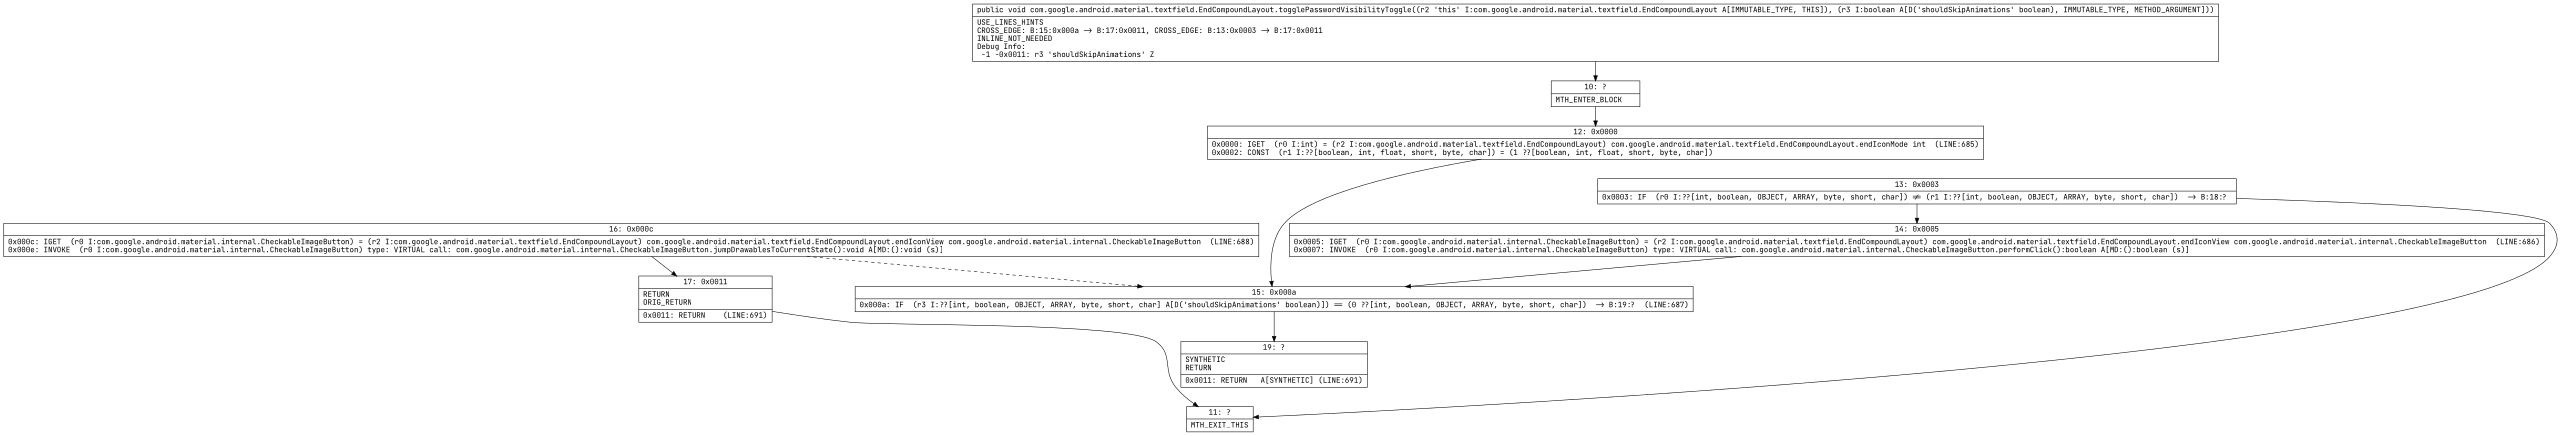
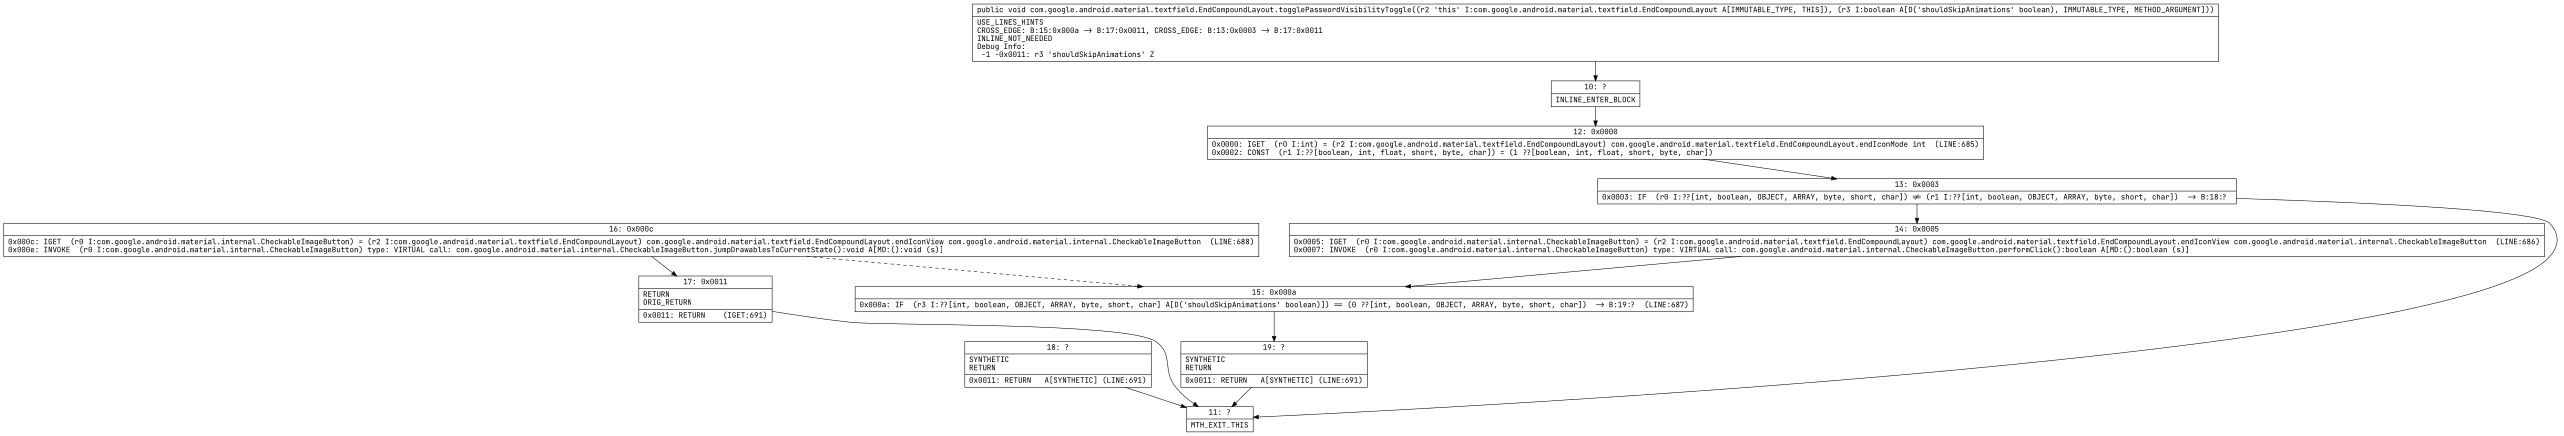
(1589, 100) -> (1596, 100)
(1350, 190) -> (1767, 169)
(705, 316) -> (705, 316)
none -> (1058, 364)
none -> (1244, 395)
